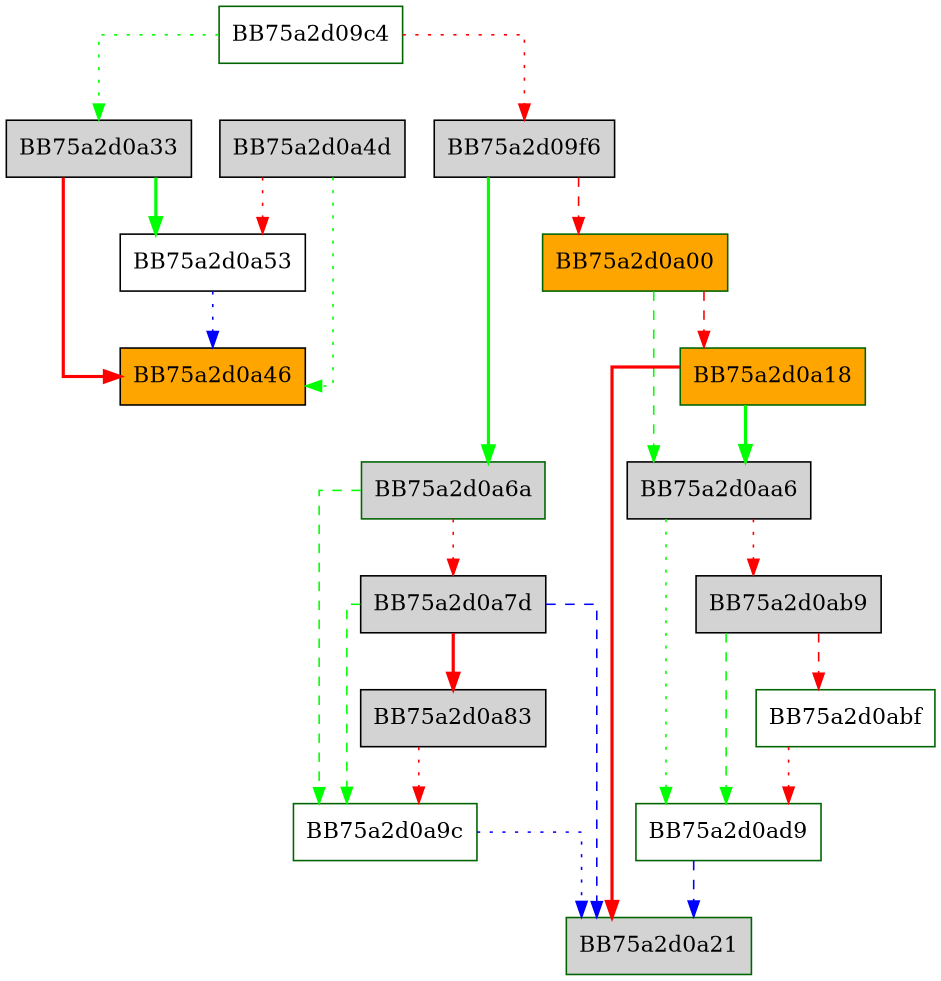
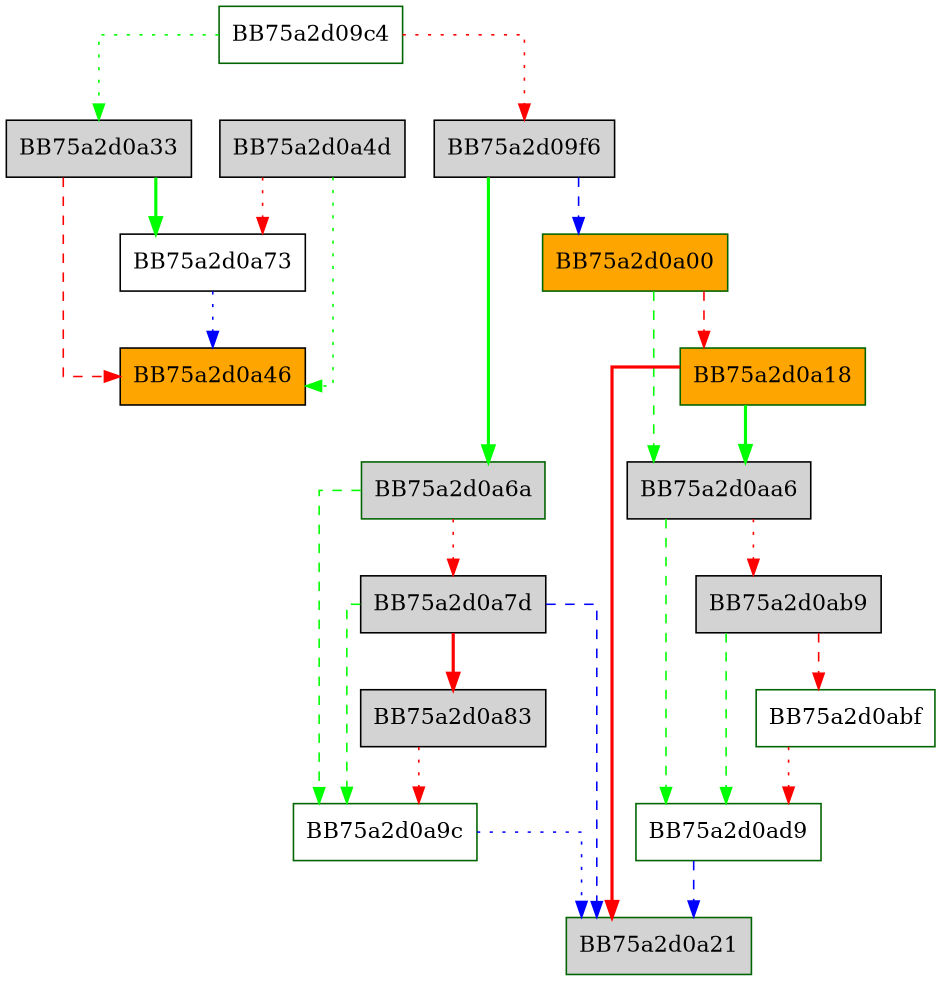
(579, 198) -> (579, 198)
(213, 263) -> (213, 263)
(63, 298) -> (63, 298)
(666, 653) -> (666, 653)
